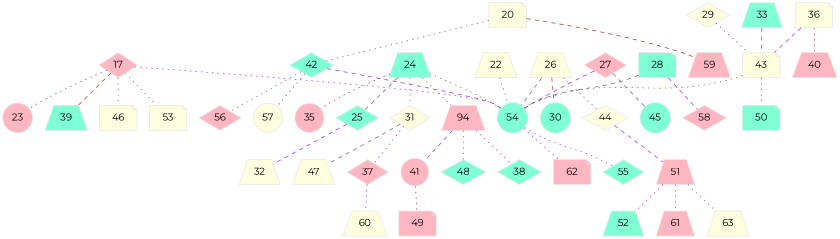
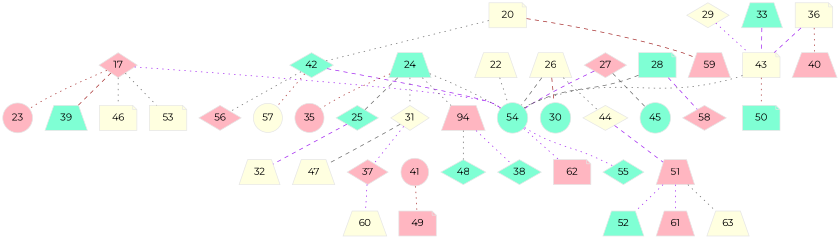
(438, 146) -> none
